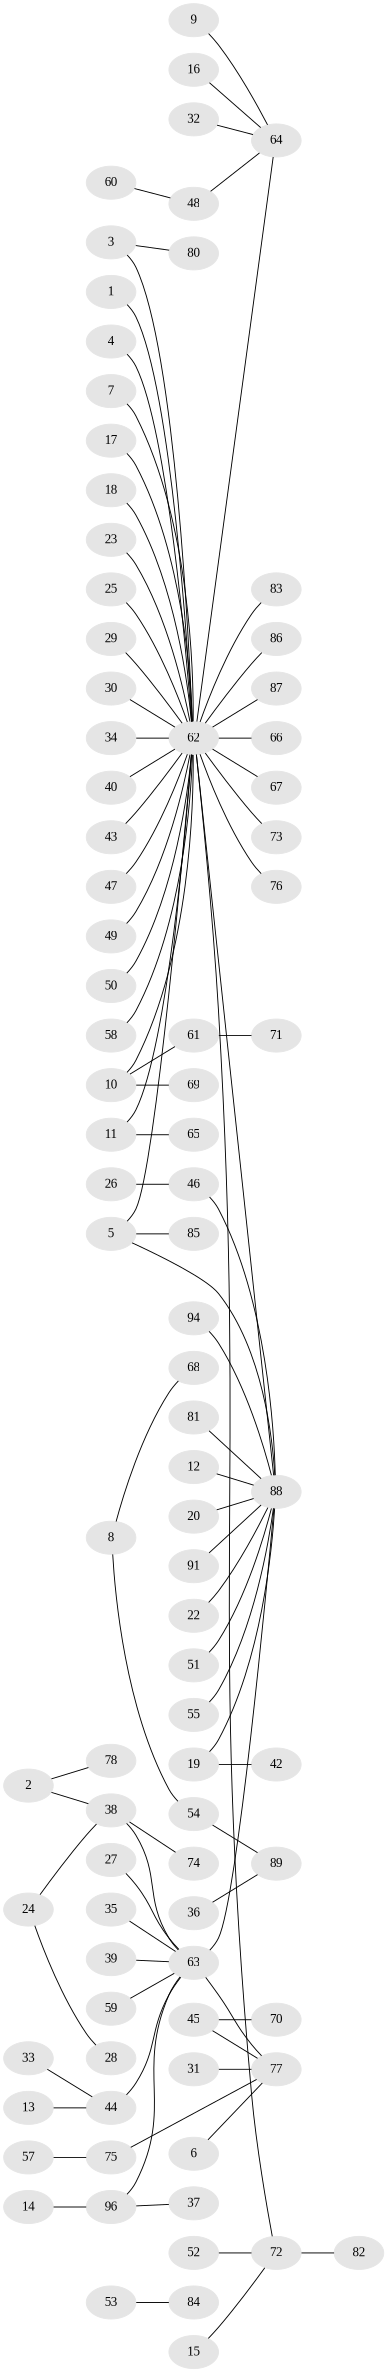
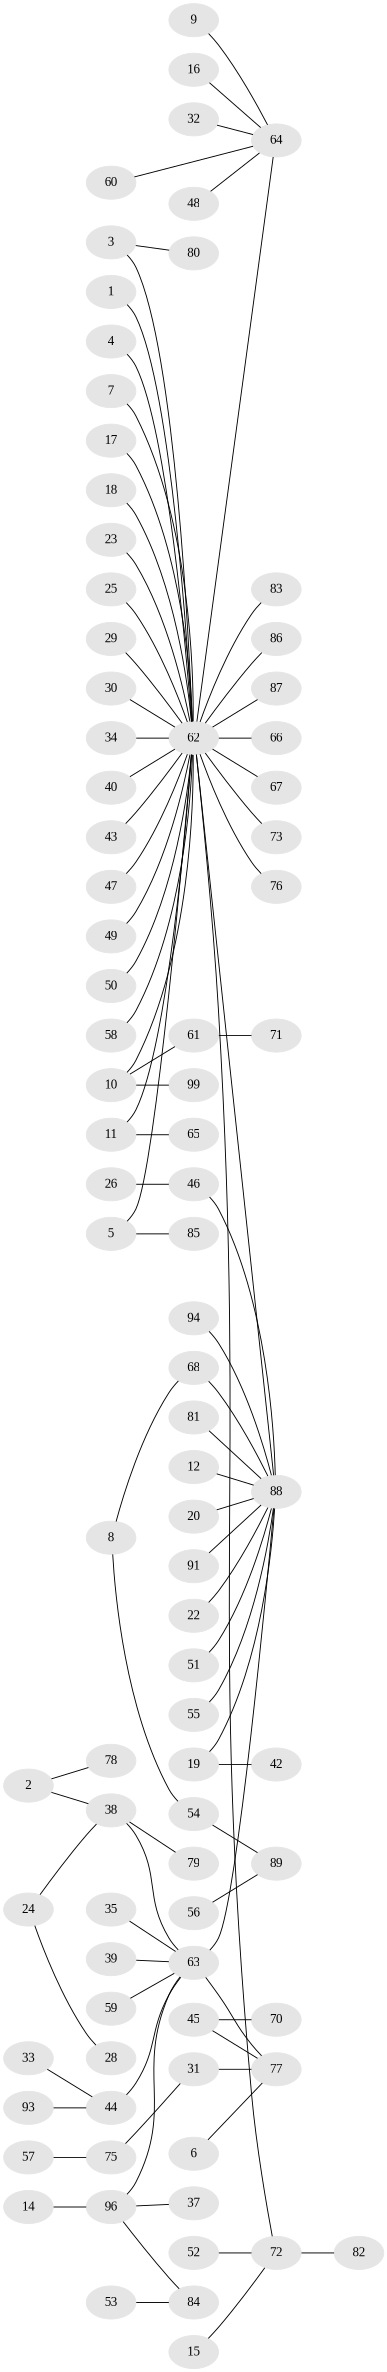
(152, 193) -> (194, 162)
(194, 1085) -> (194, 1085)
(242, 1333) -> (241, 1427)
(111, 1860) -> none
(194, 1864) -> (194, 1864)
(194, 1913) -> (194, 1913)
(28, 2108) -> (28, 2108)
(194, 2113) -> (148, 2120)
none -> (150, 2256)
